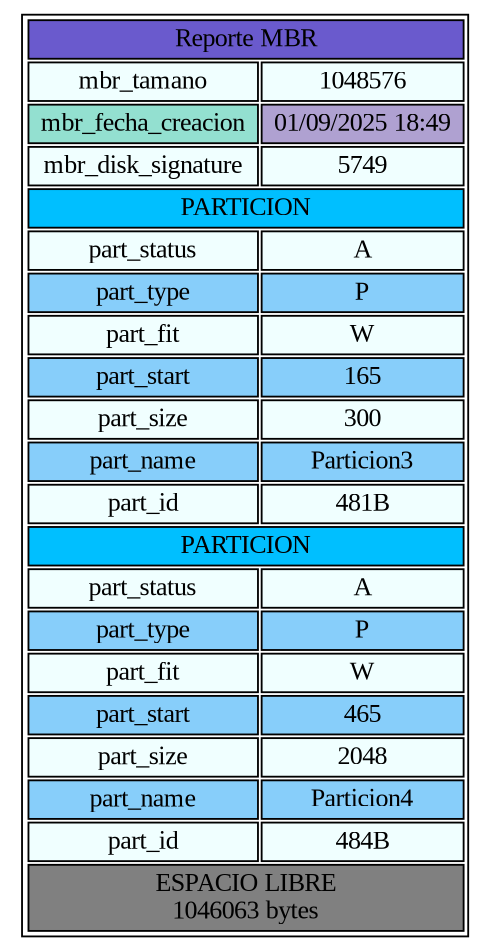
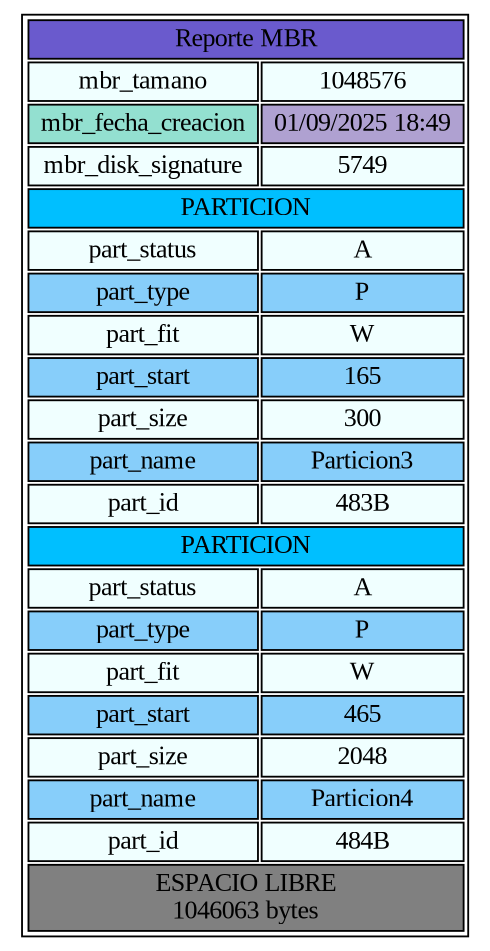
(363, 503) -> (363, 503)
